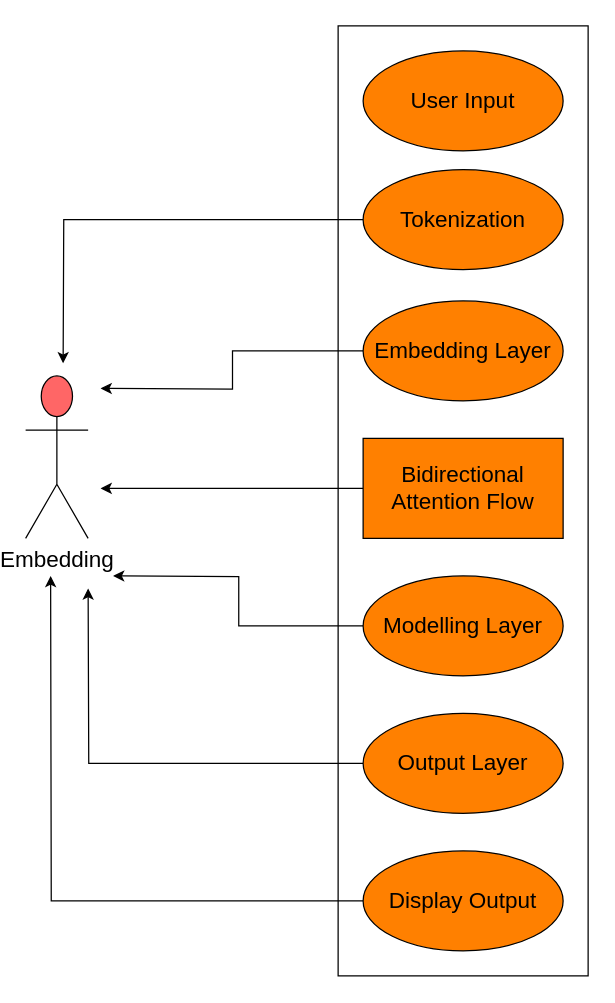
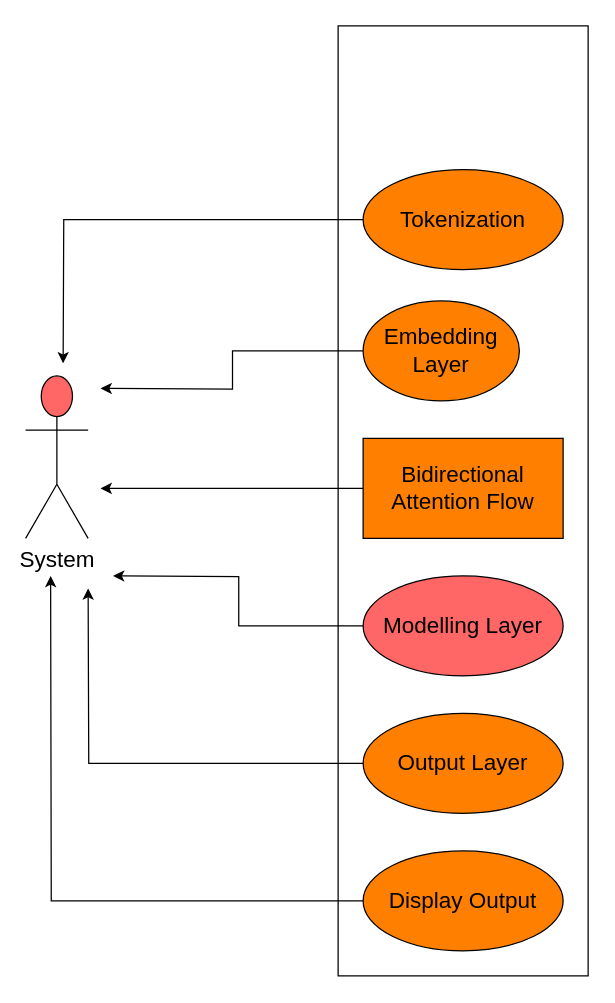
(463, 101) -> none
(463, 351) -> (441, 351)
(58, 556) -> (58, 556)
(463, 626) -> (463, 626)
